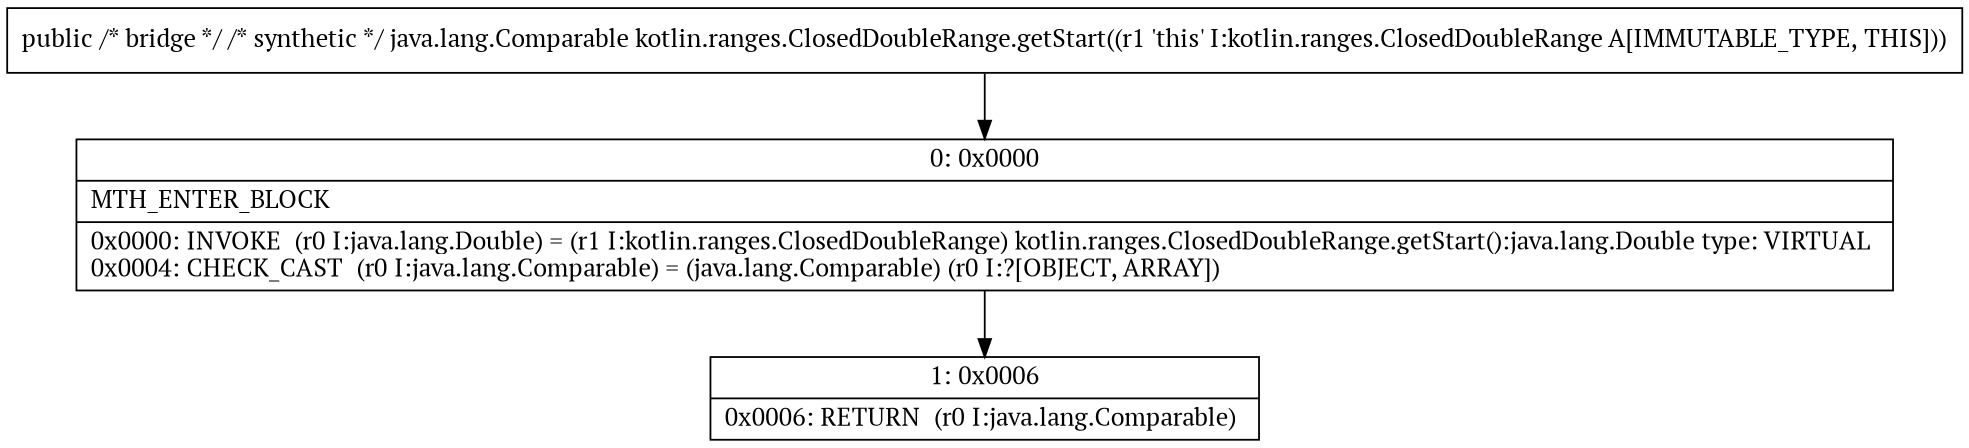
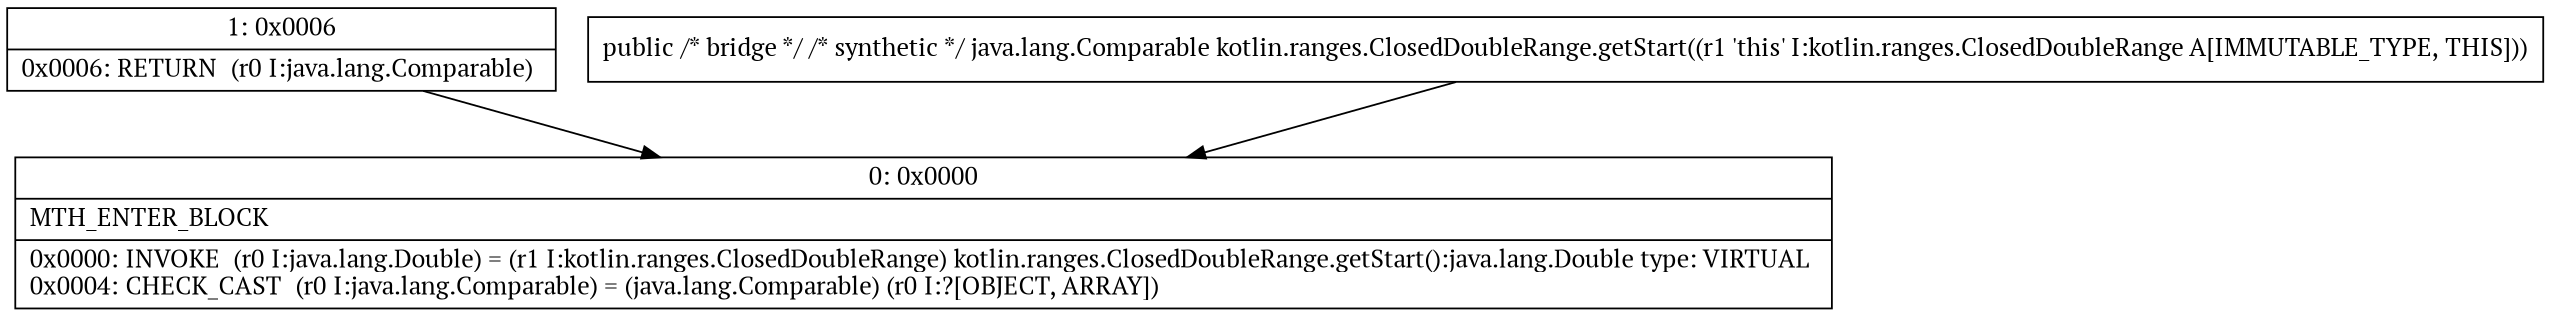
(985, 315) -> (533, 122)
